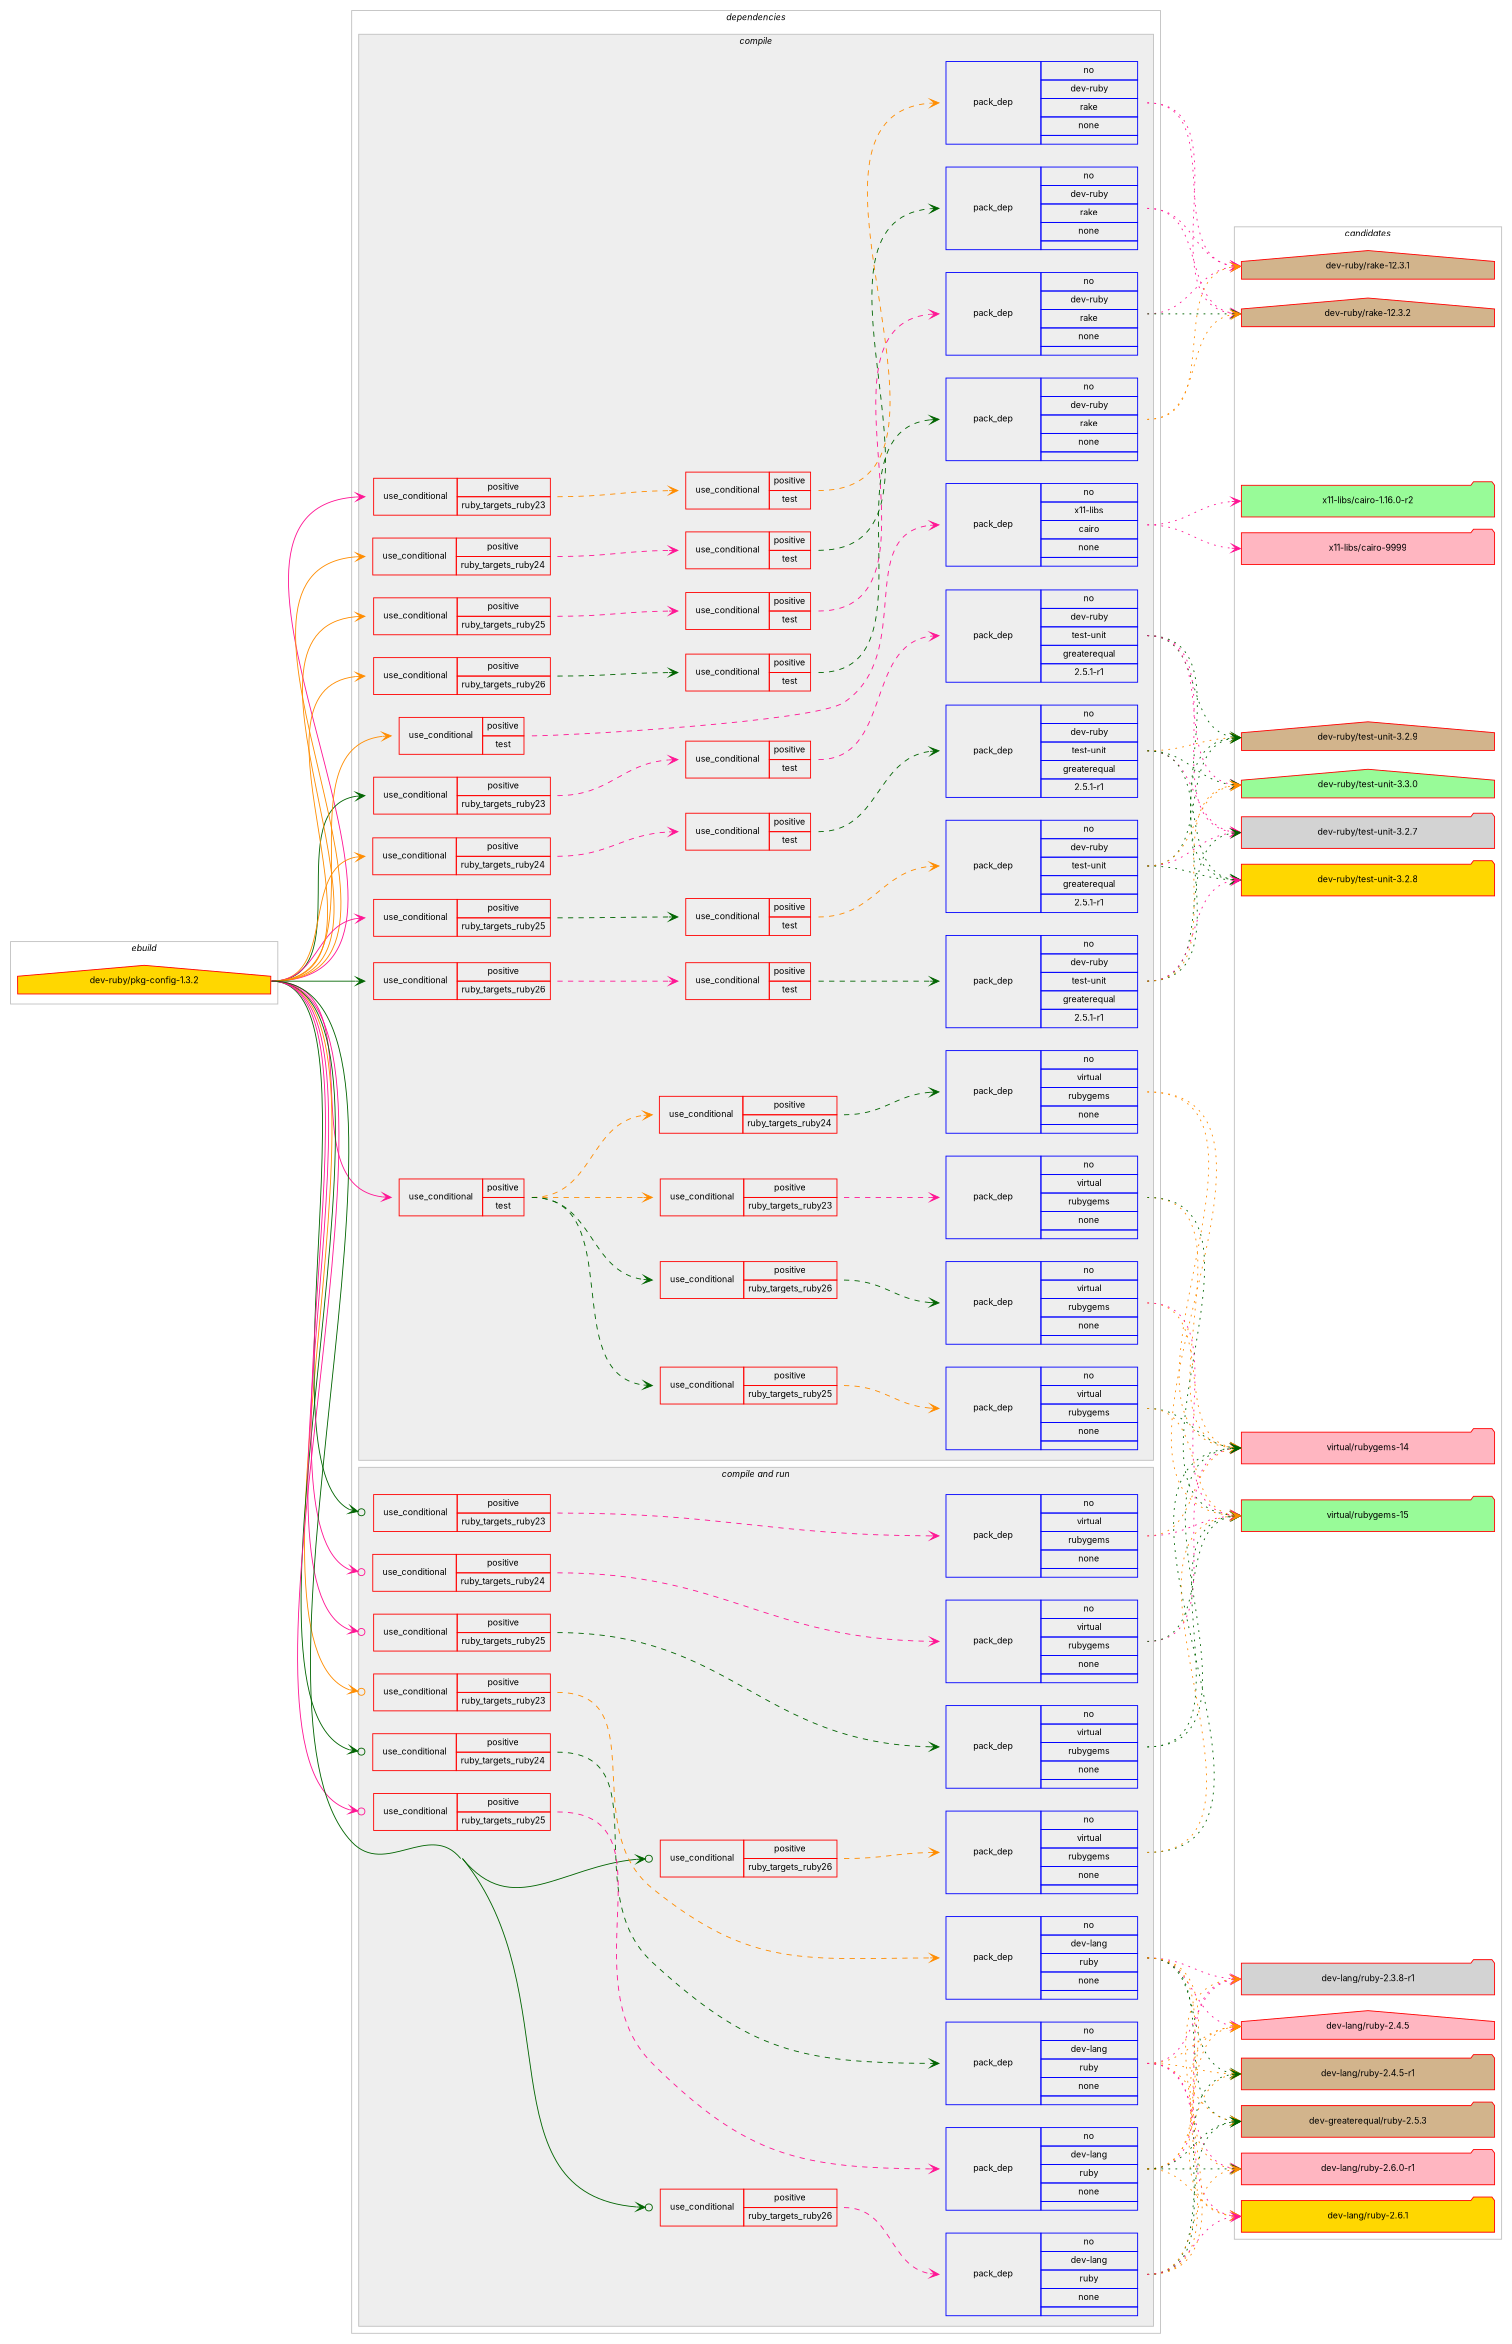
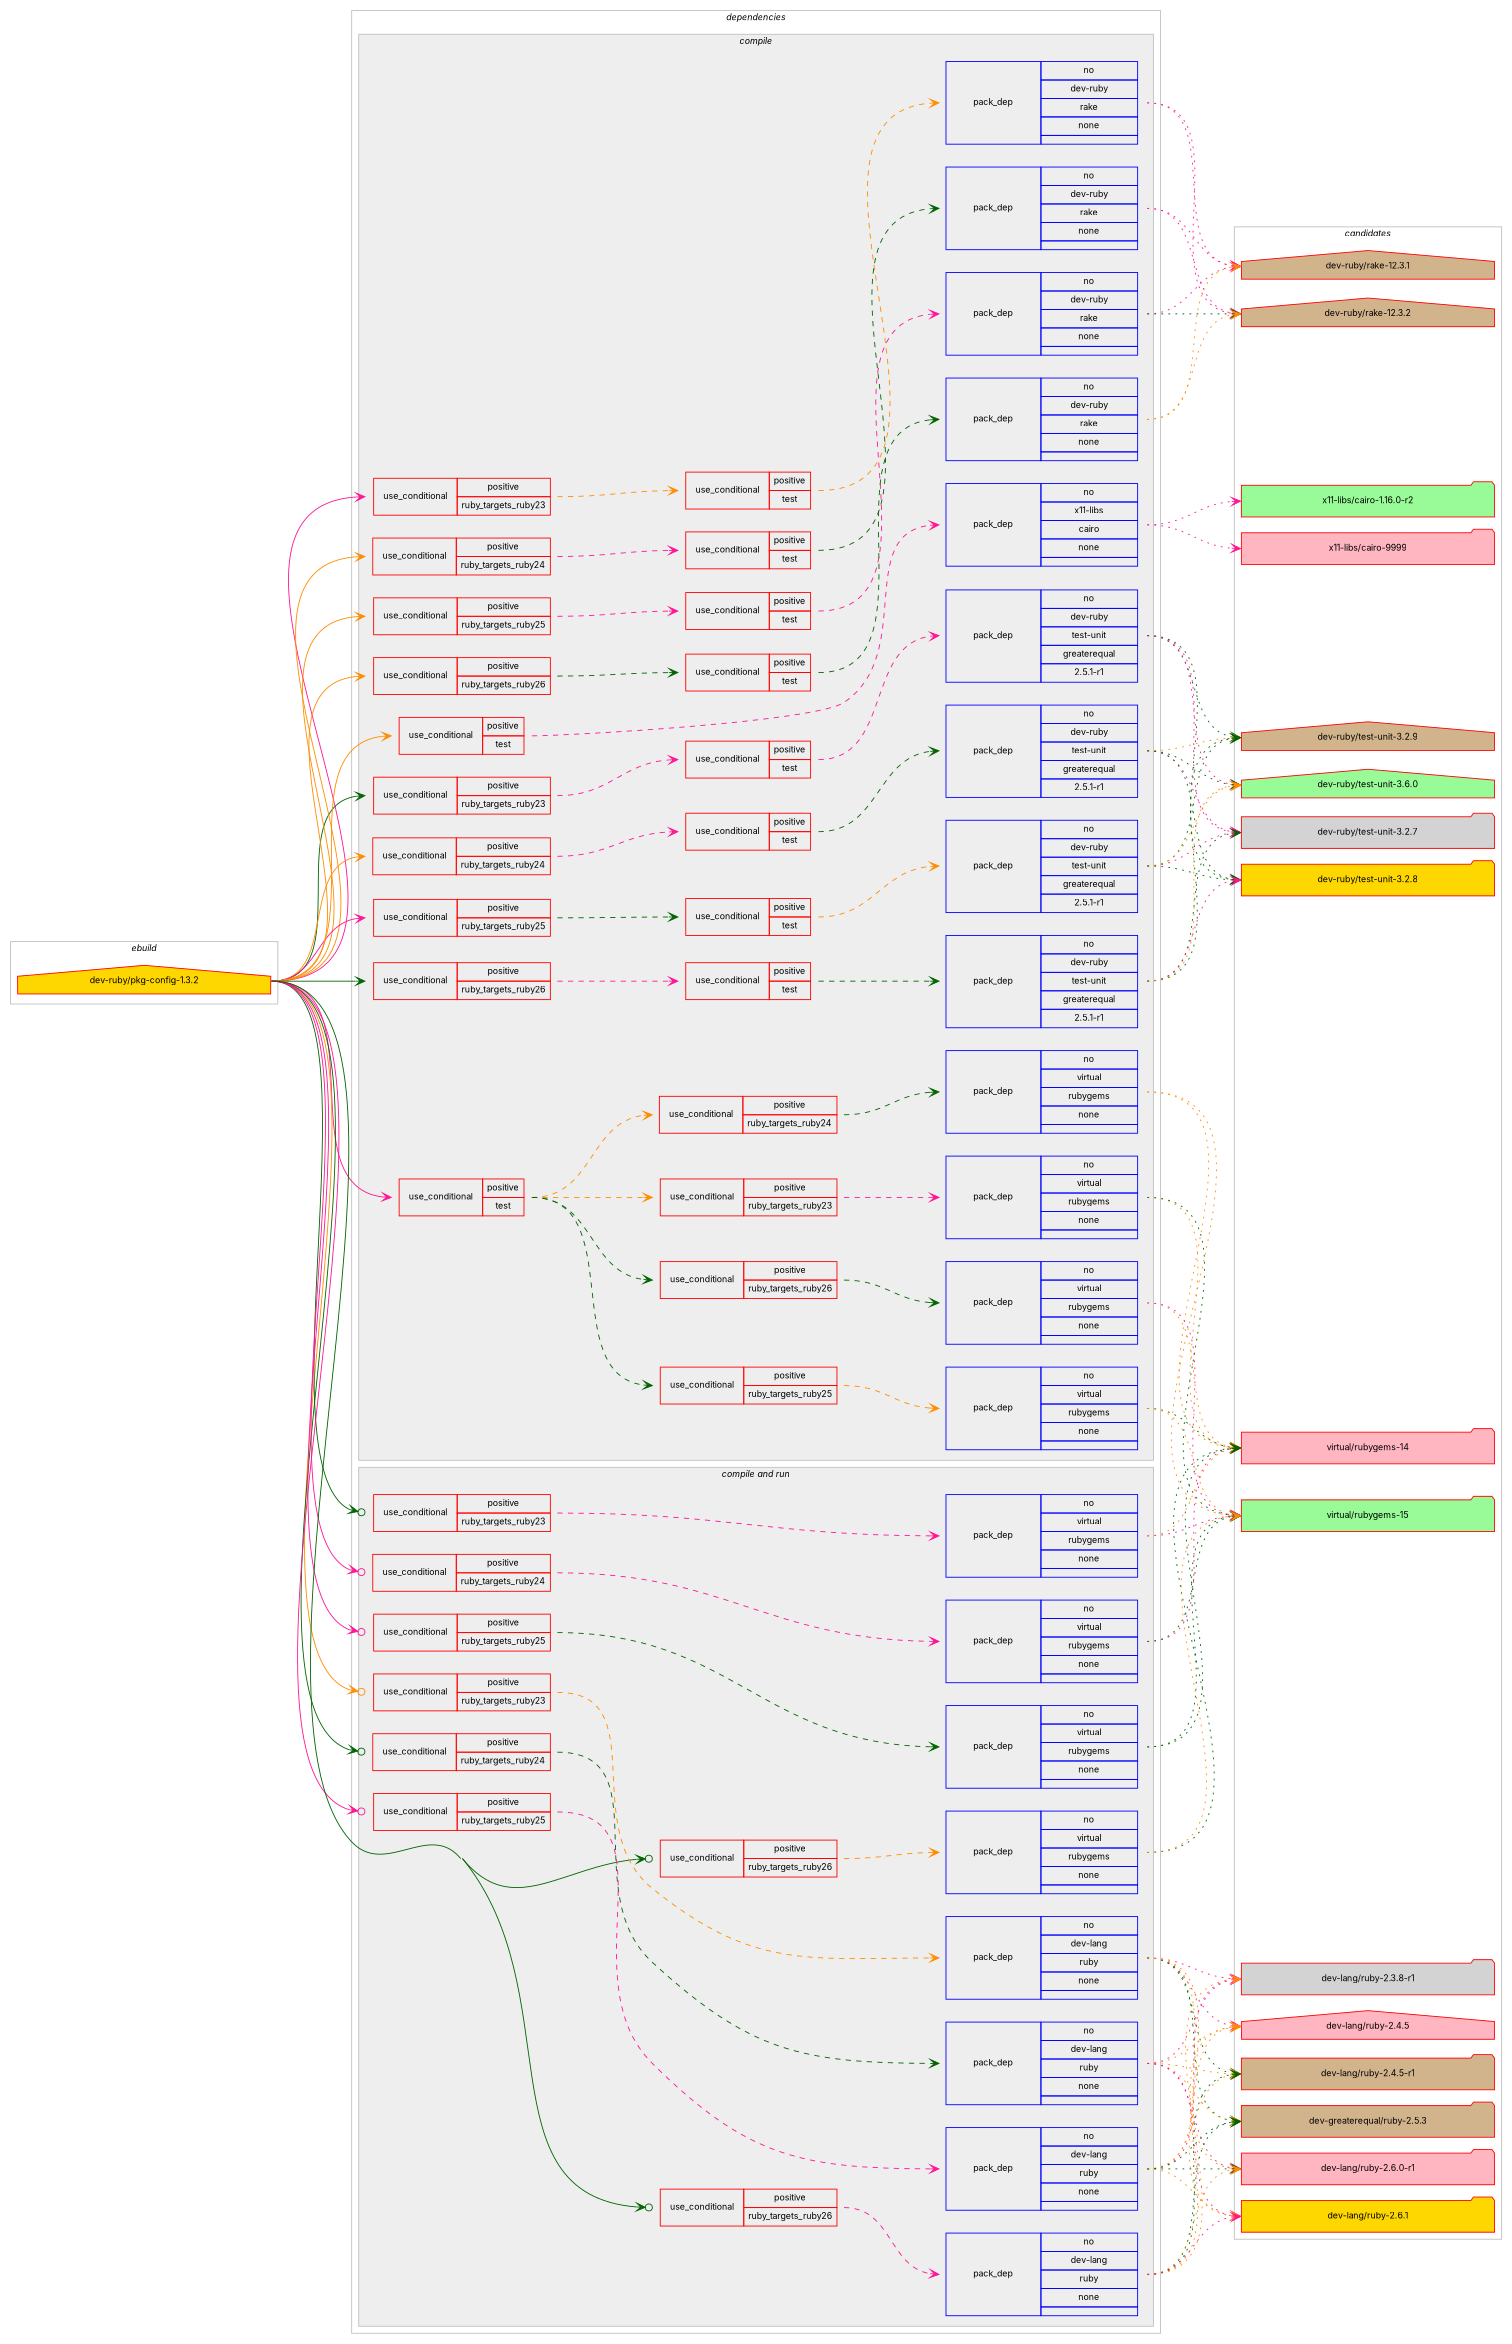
(1368, 785) -> (1368, 785)
